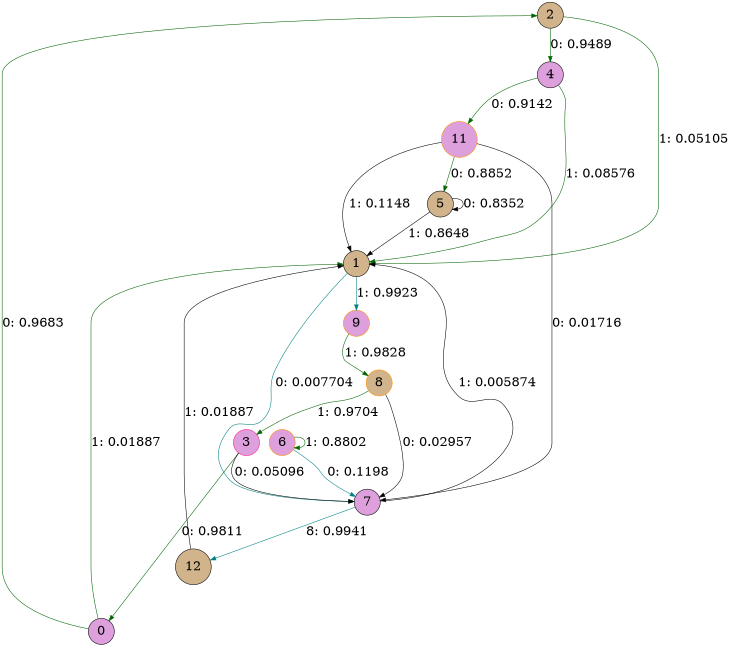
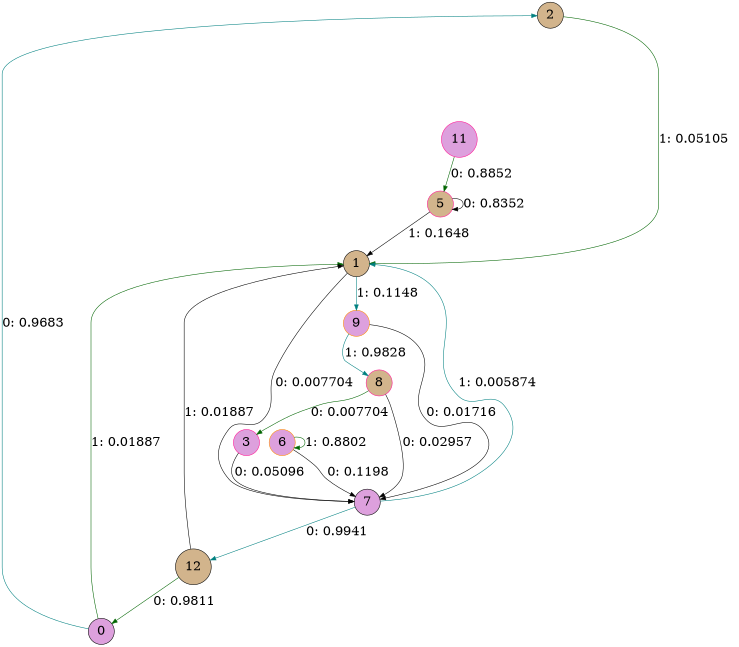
(550, 75) -> none
(2, 108) -> (2, 108)
(459, 139) -> (459, 139)
(366, 173) -> none
(440, 204) -> (440, 204)
(445, 234) -> (445, 234)
(393, 293) -> (393, 293)
(344, 358) -> (344, 358)
(552, 363) -> (457, 424)
(379, 383) -> (379, 383)
(485, 400) -> (485, 400)
(354, 413) -> (354, 413)
(243, 424) -> (243, 424)
(321, 473) -> (321, 473)
(343, 532) -> (343, 532)
(176, 535) -> (148, 599)
